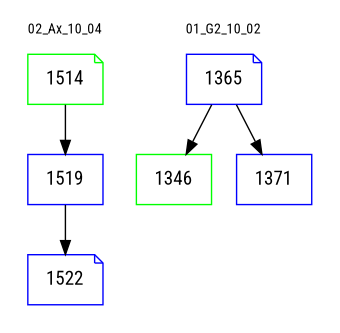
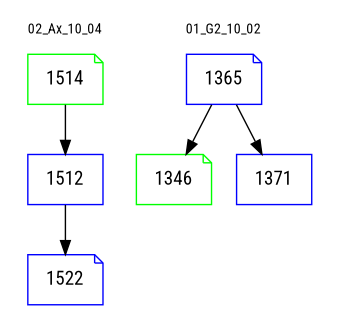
(65, 180) -> (65, 180)
(174, 180) -> (174, 180)
